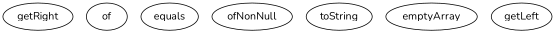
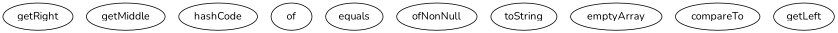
none -> (126, 17)
none -> (218, 17)
none -> (718, 17)
